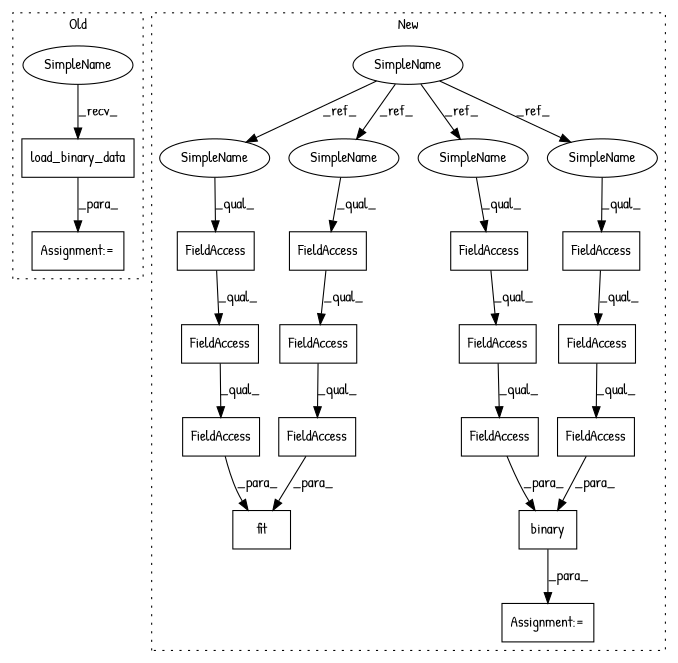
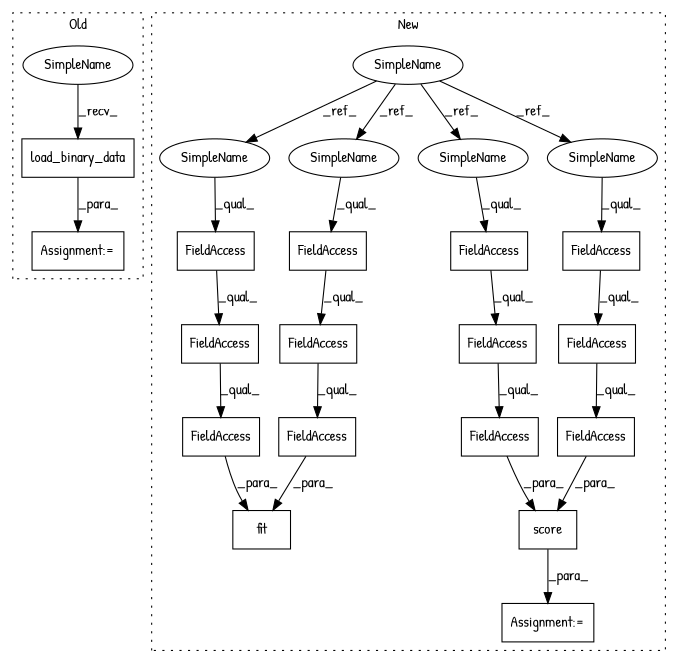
(548, 530) -> (548, 530)
